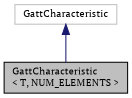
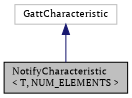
(66, 78) -> (66, 78)
